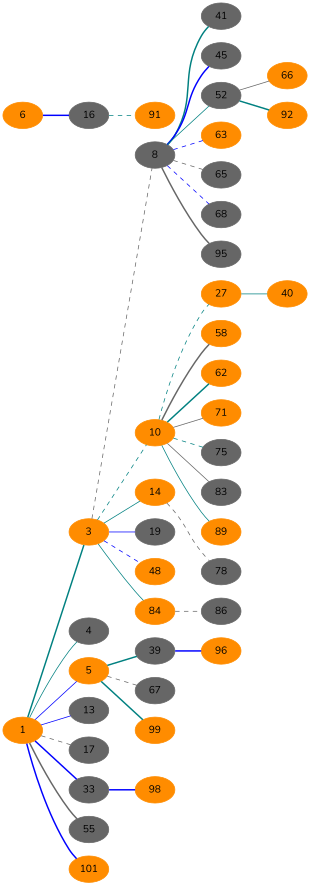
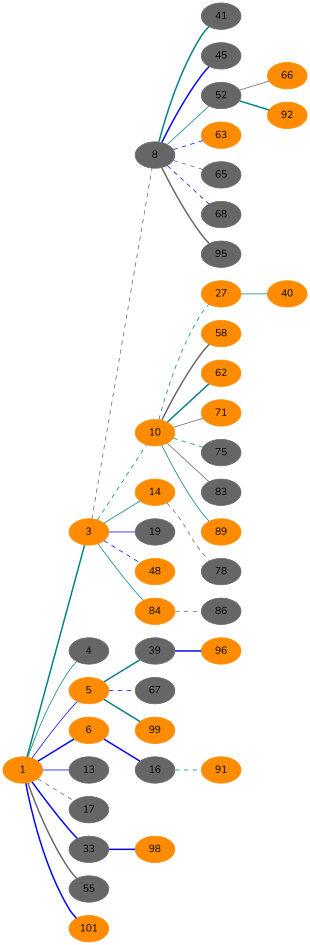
(122, 681) -> (122, 691)
none -> (56, 750)
